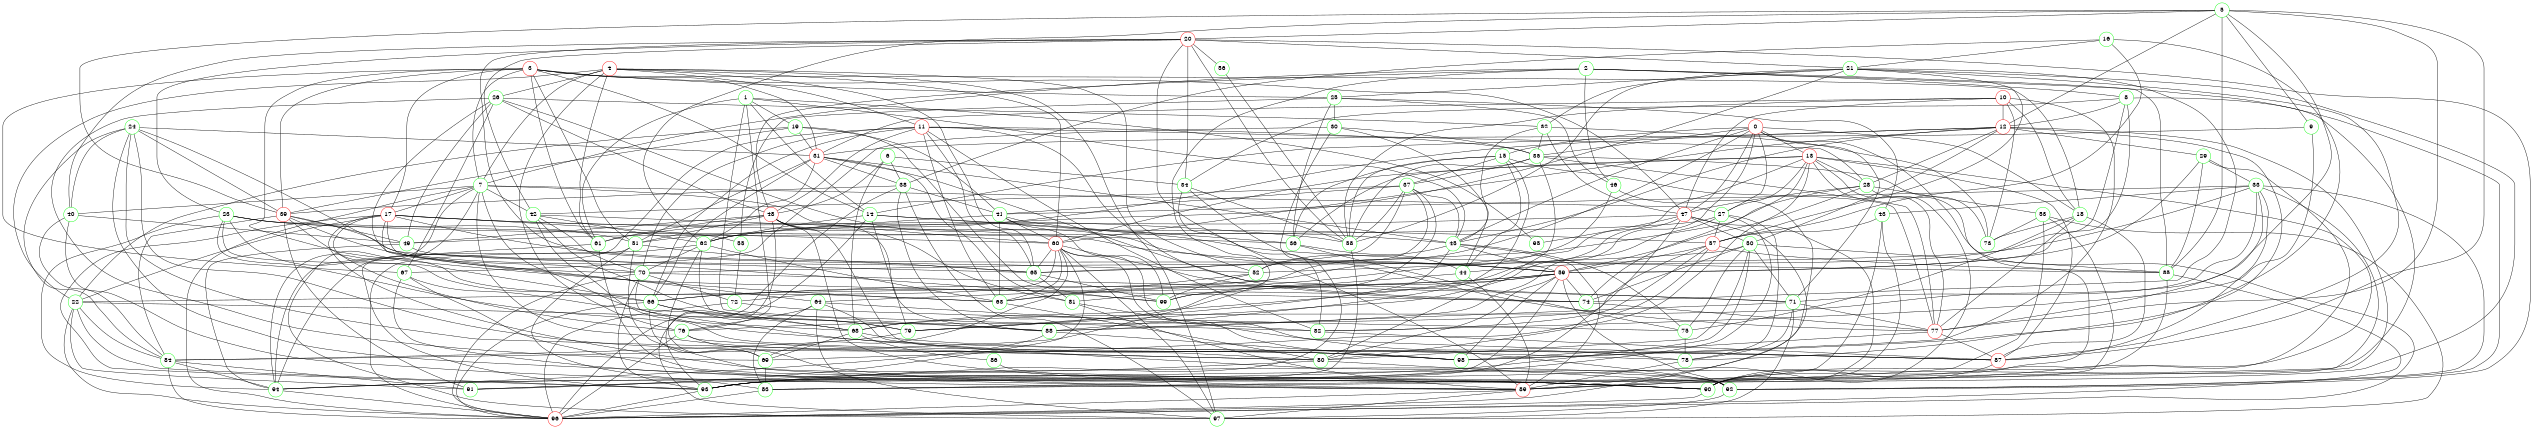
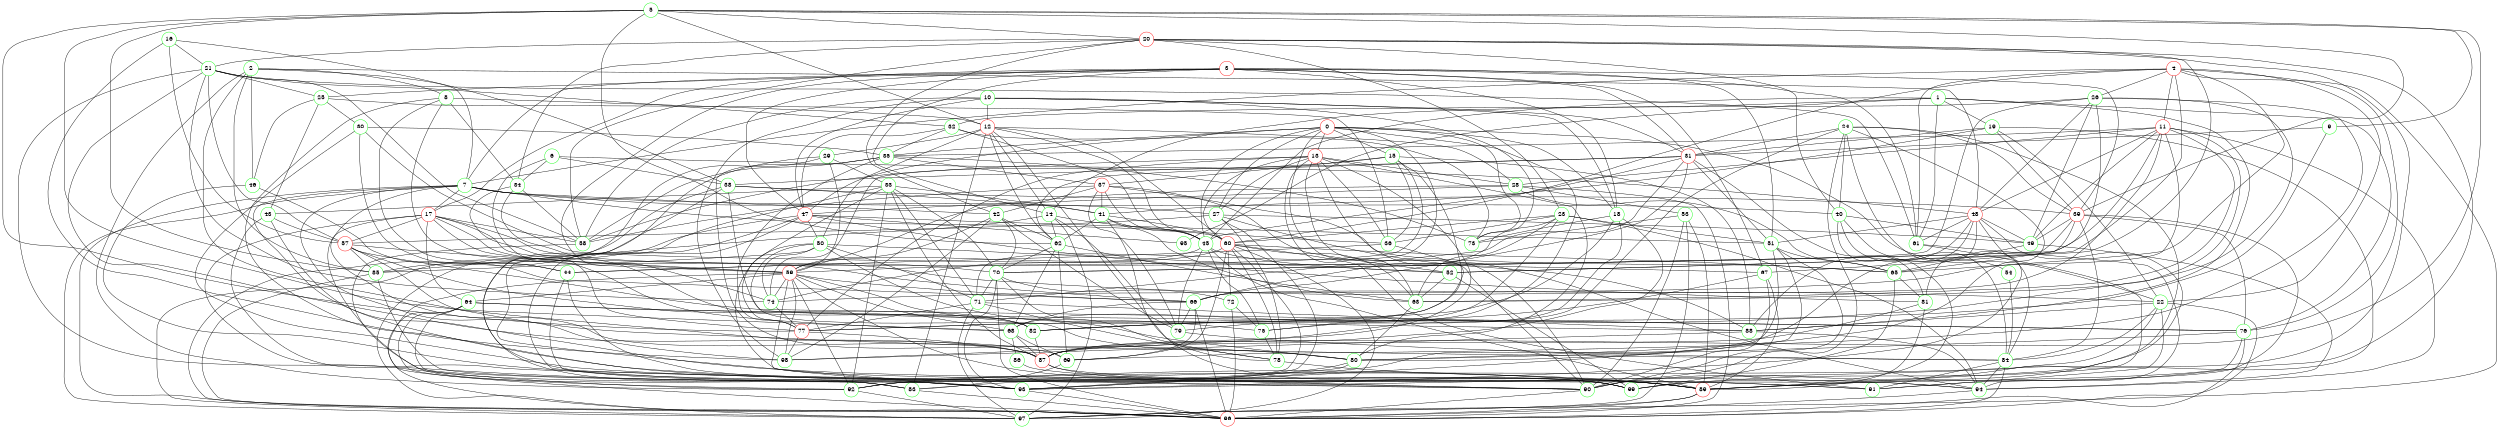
(1222, 69) -> none
(2003, 98) -> (988, 98)
none -> (1462, 139)
(1407, 185) -> (1102, 185)
(968, 211) -> (2088, 188)
(741, 244) -> none
none -> (2009, 273)
(370, 313) -> (682, 392)
none -> (1336, 381)
